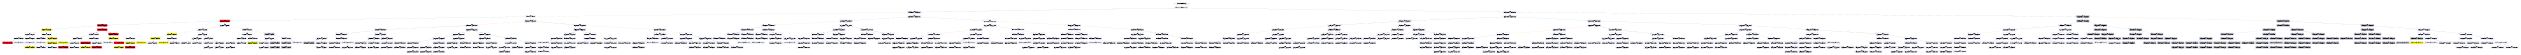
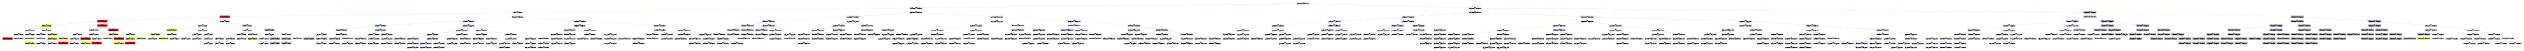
(1181, 4) -> none
